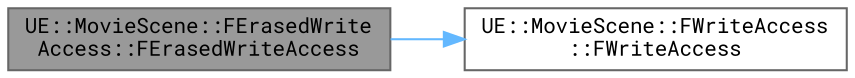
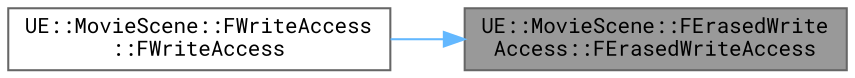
(417, 39) -> (417, 39)
